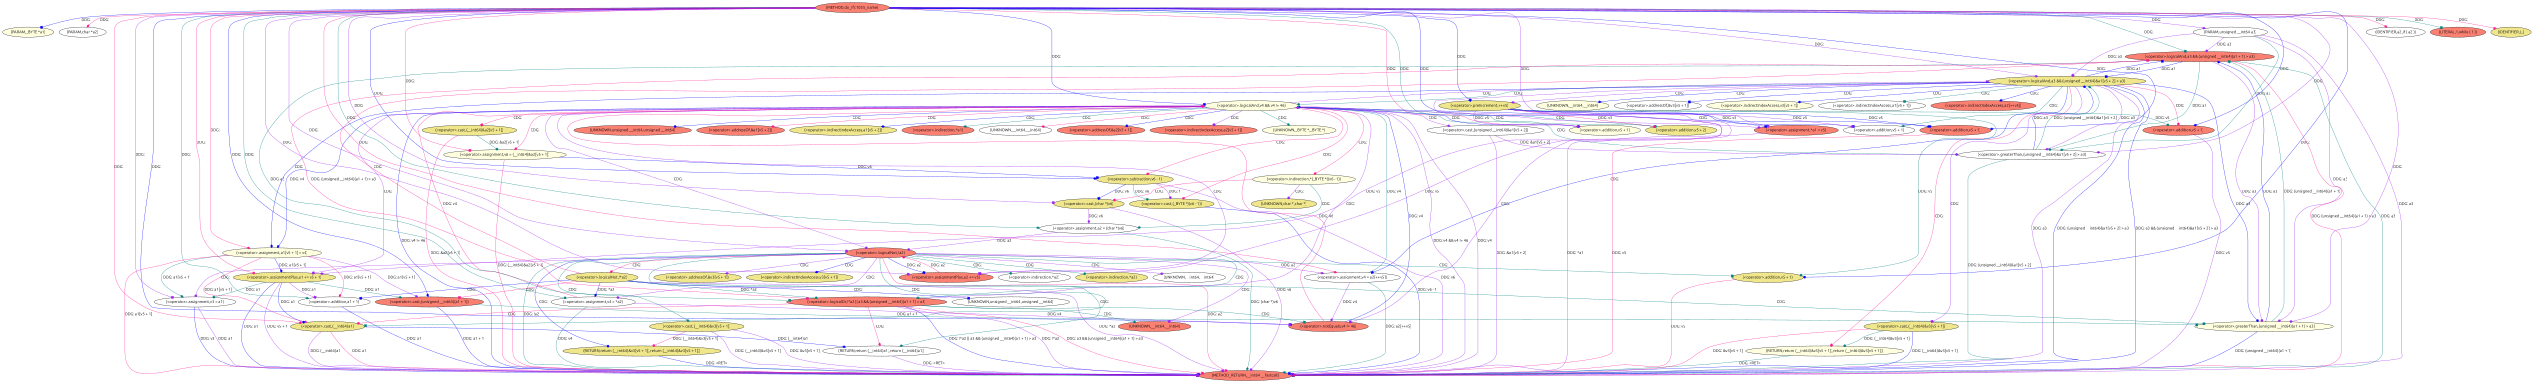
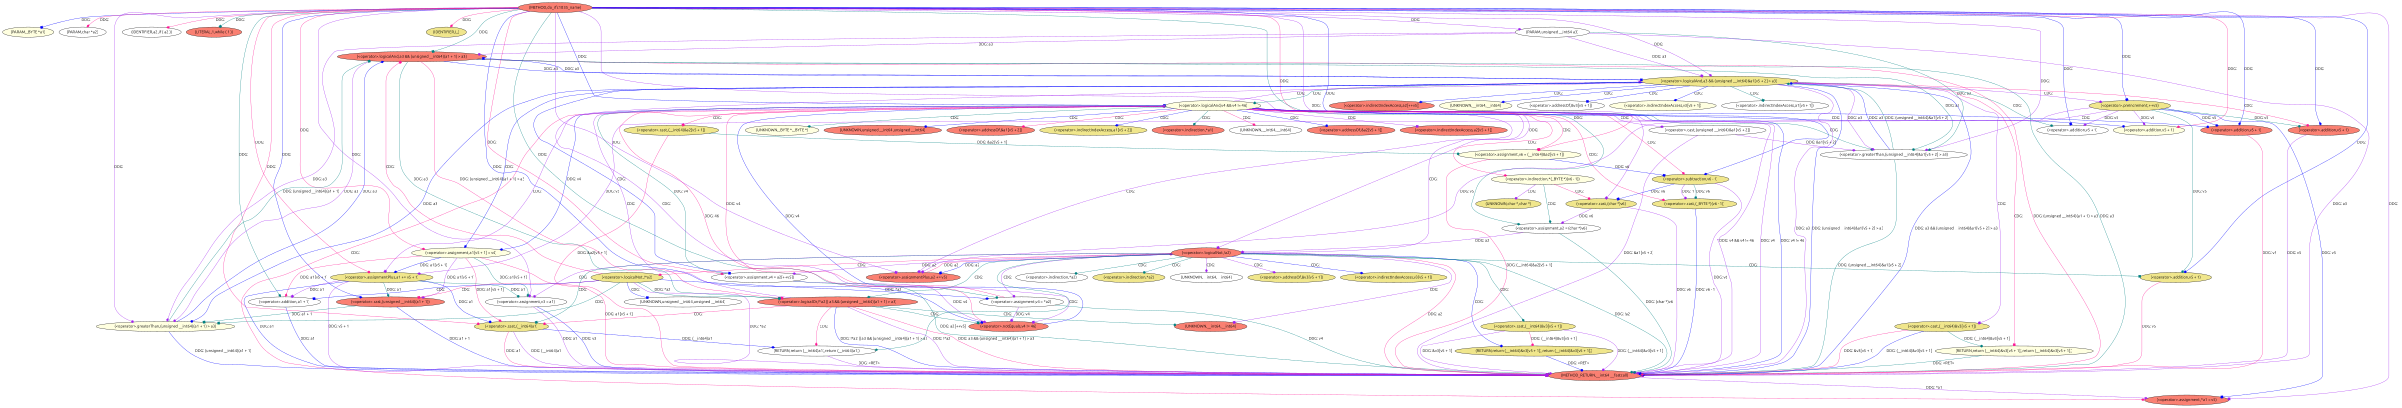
(1642, 123) -> (681, 384)
(1681, 130) -> none
(1567, 293) -> (1891, 388)
